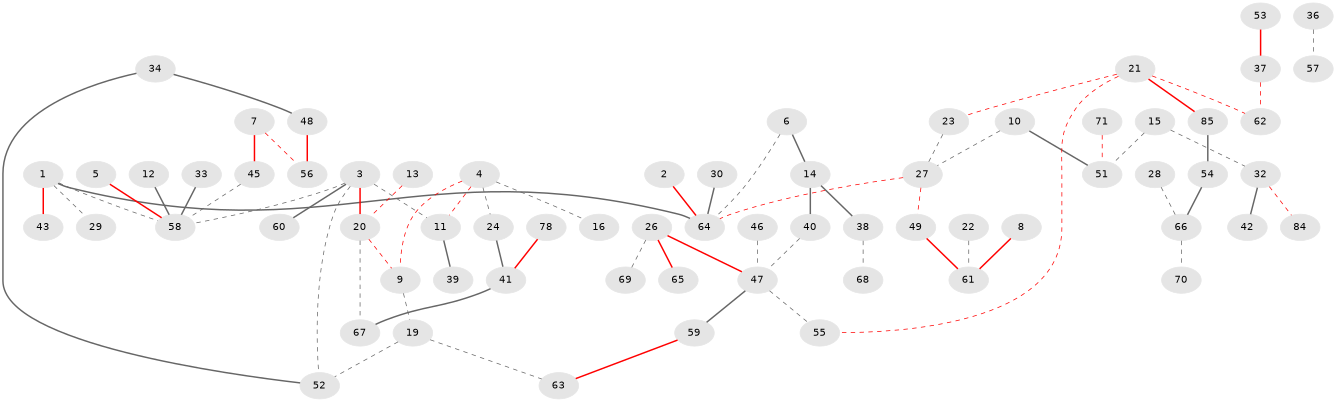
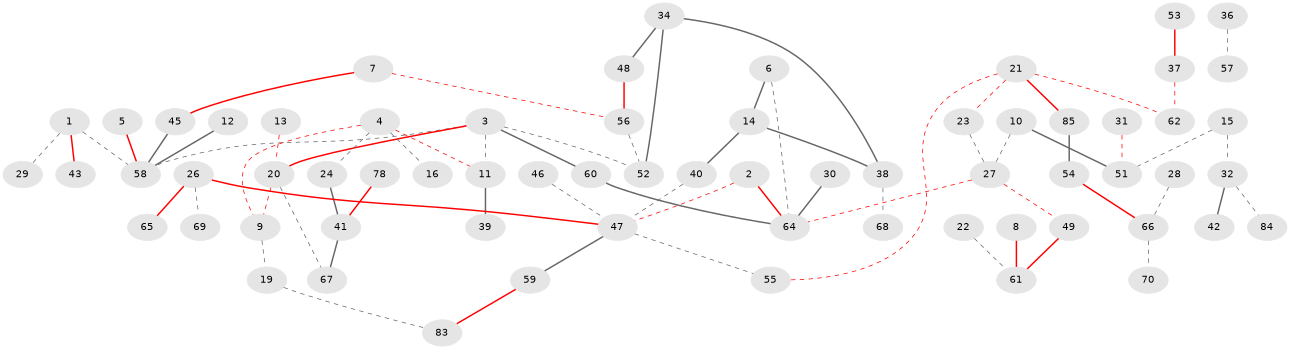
none -> (802, 61)
(1102, 122) -> (1122, 122)
(202, 175) -> none
(215, 201) -> (158, 148)
(374, 201) -> (687, 207)
(1195, 201) -> (1109, 201)
(1280, 201) -> (1247, 201)
none -> (687, 202)
(366, 359) -> (634, 148)
(559, 386) -> (442, 333)
